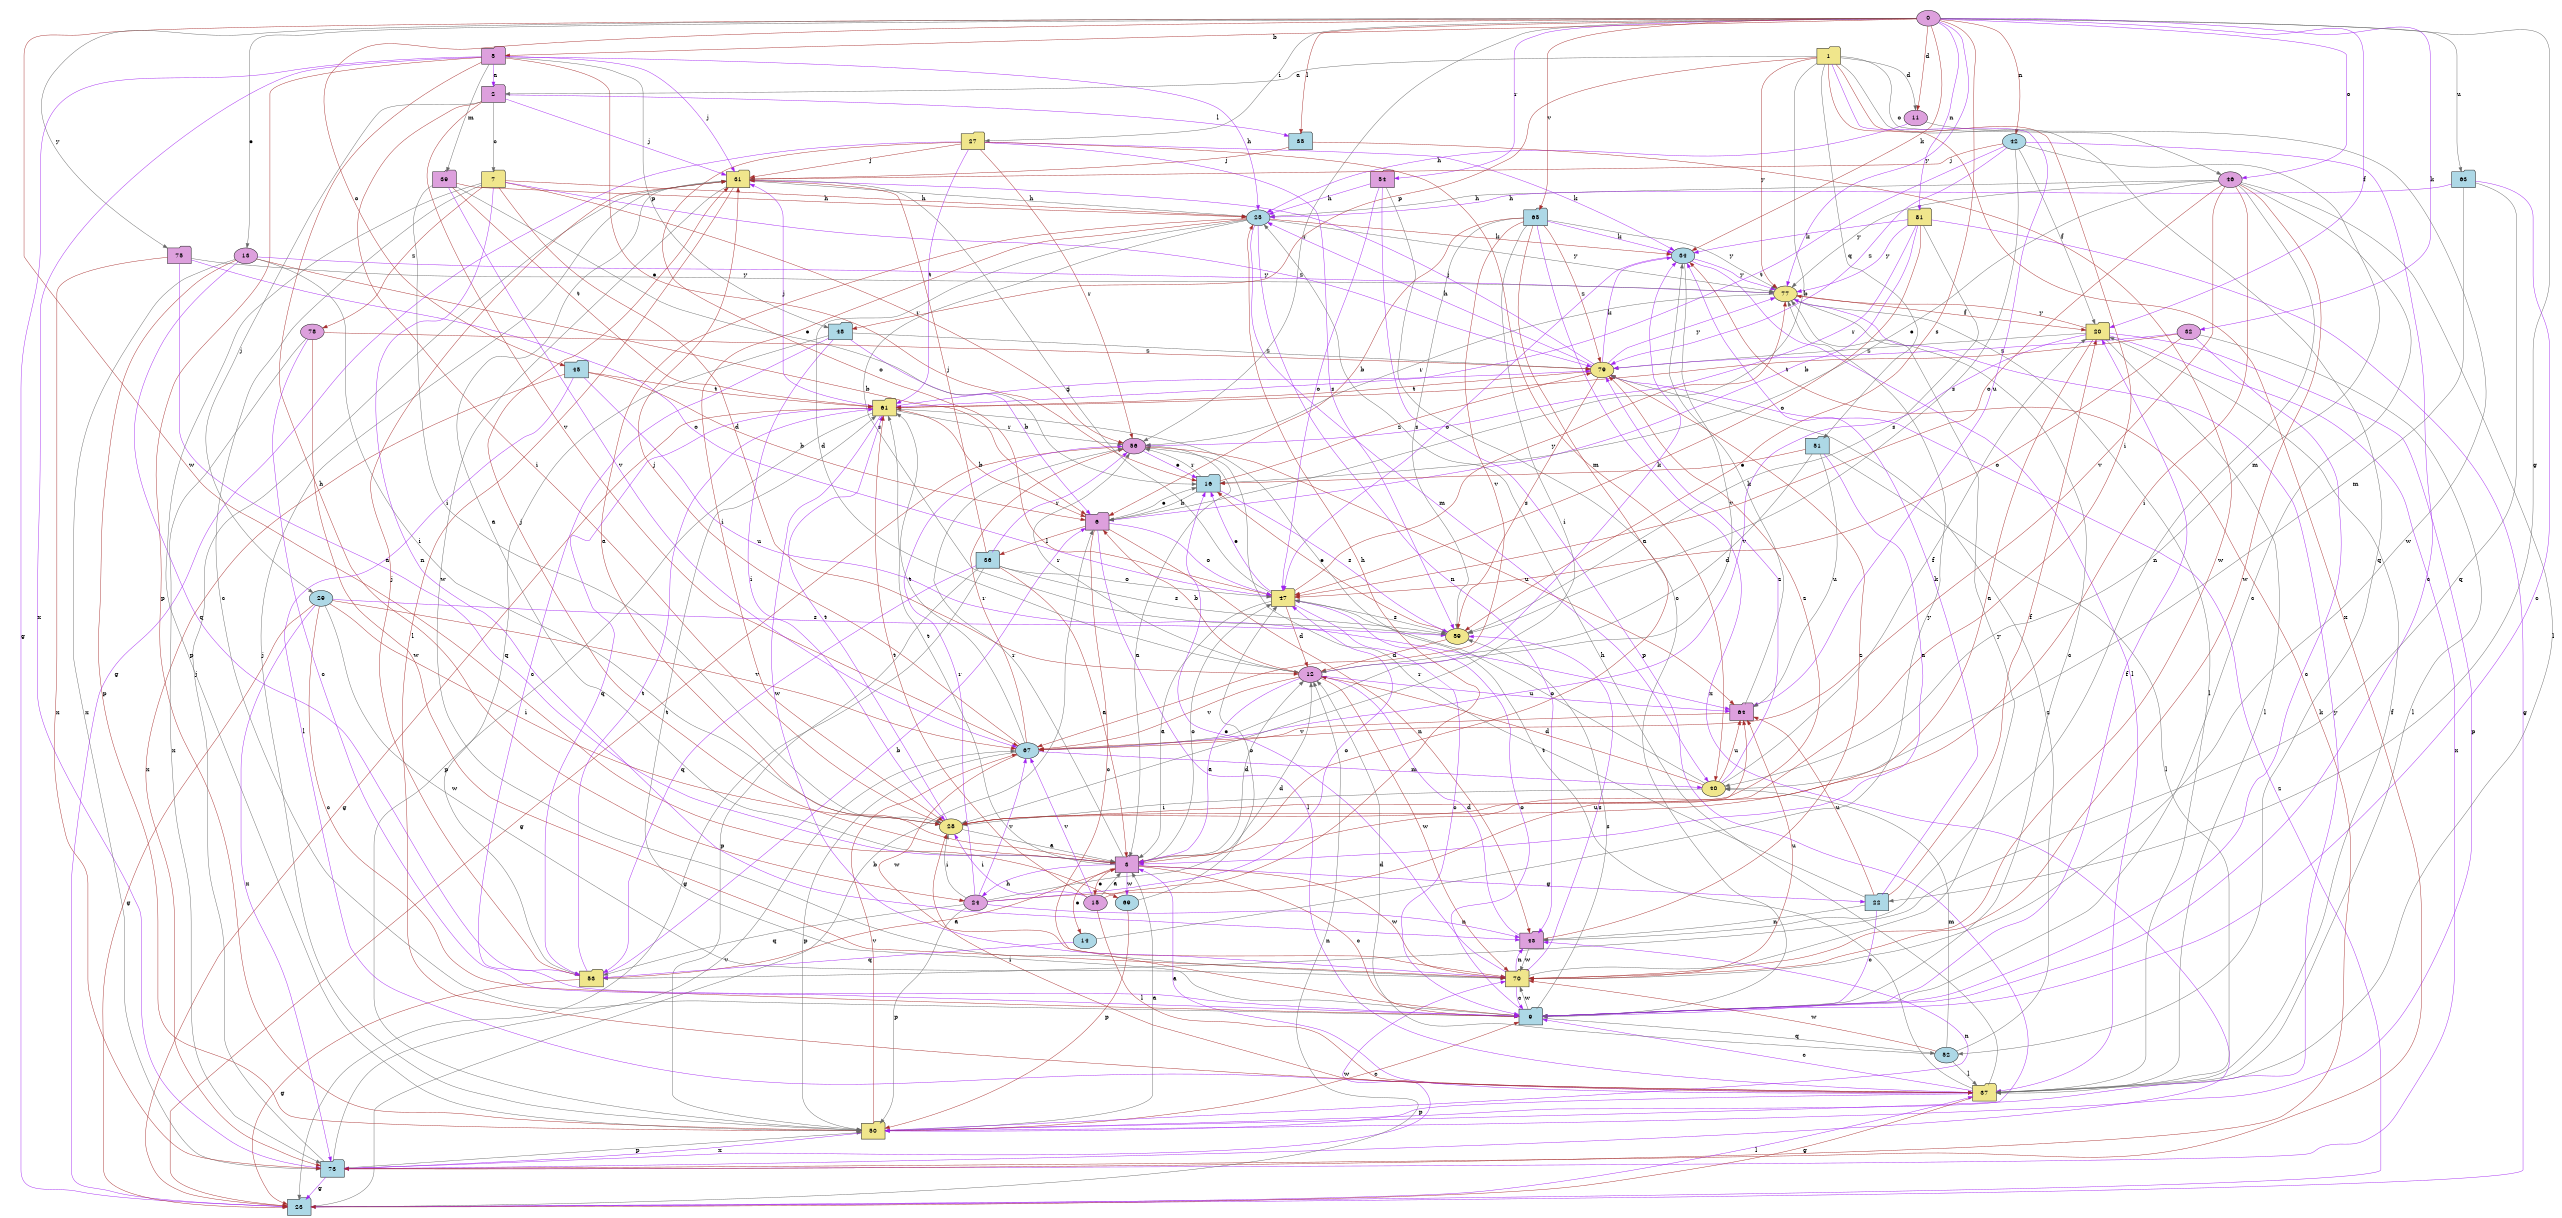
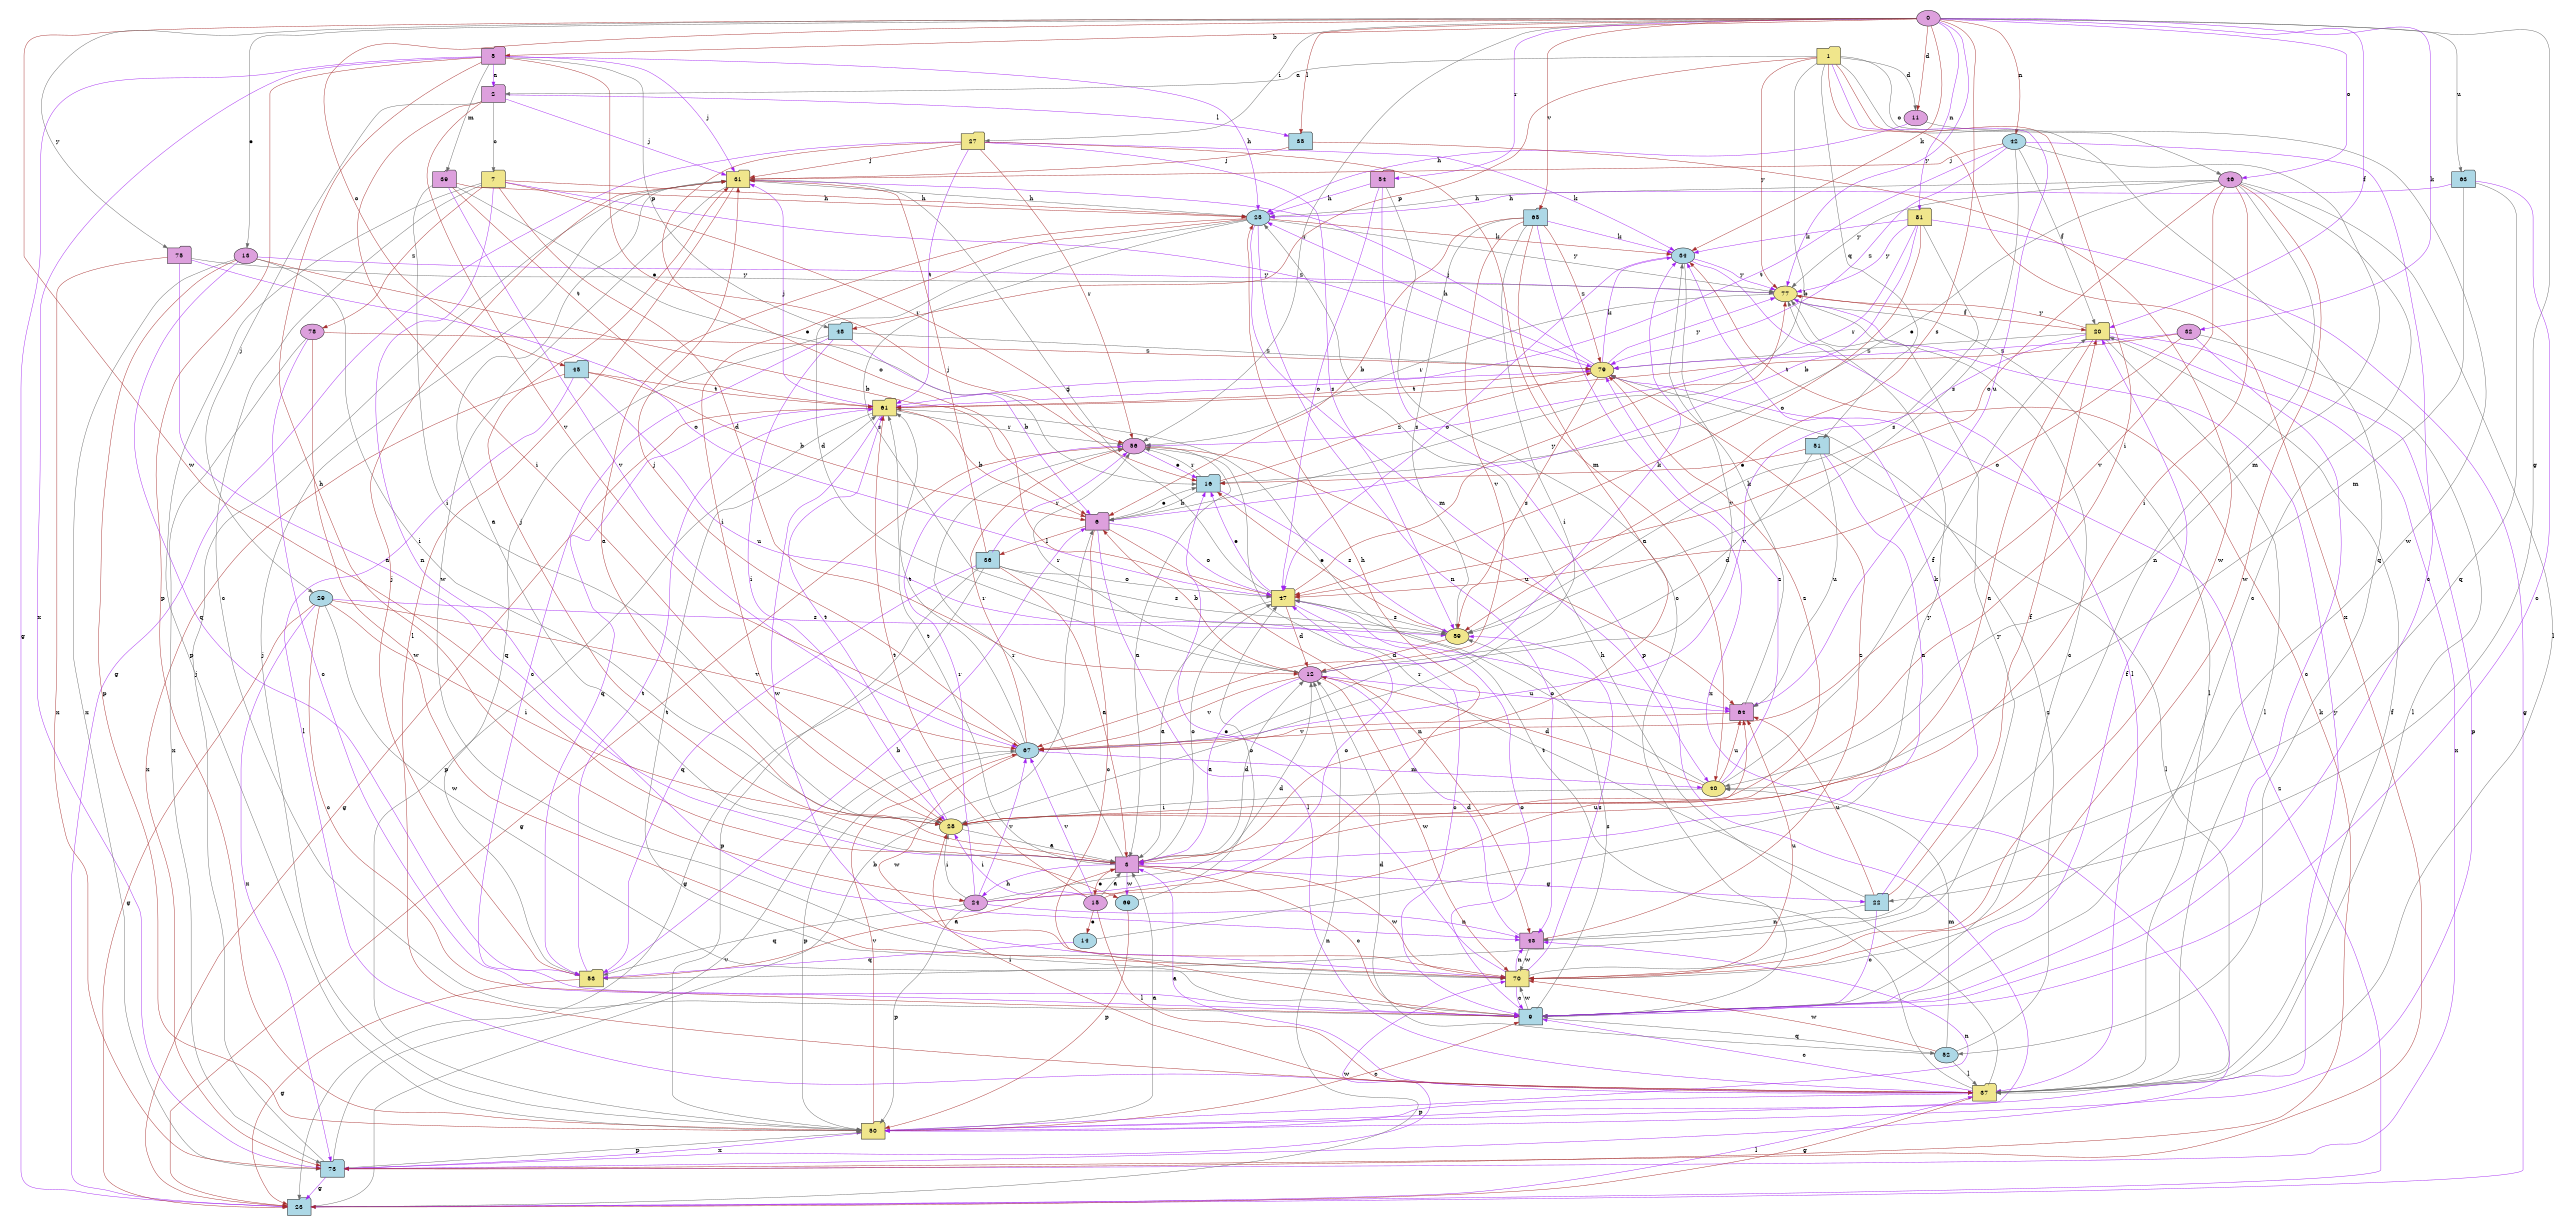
(1665, 239) -> none
(1081, 888) -> (1090, 921)
